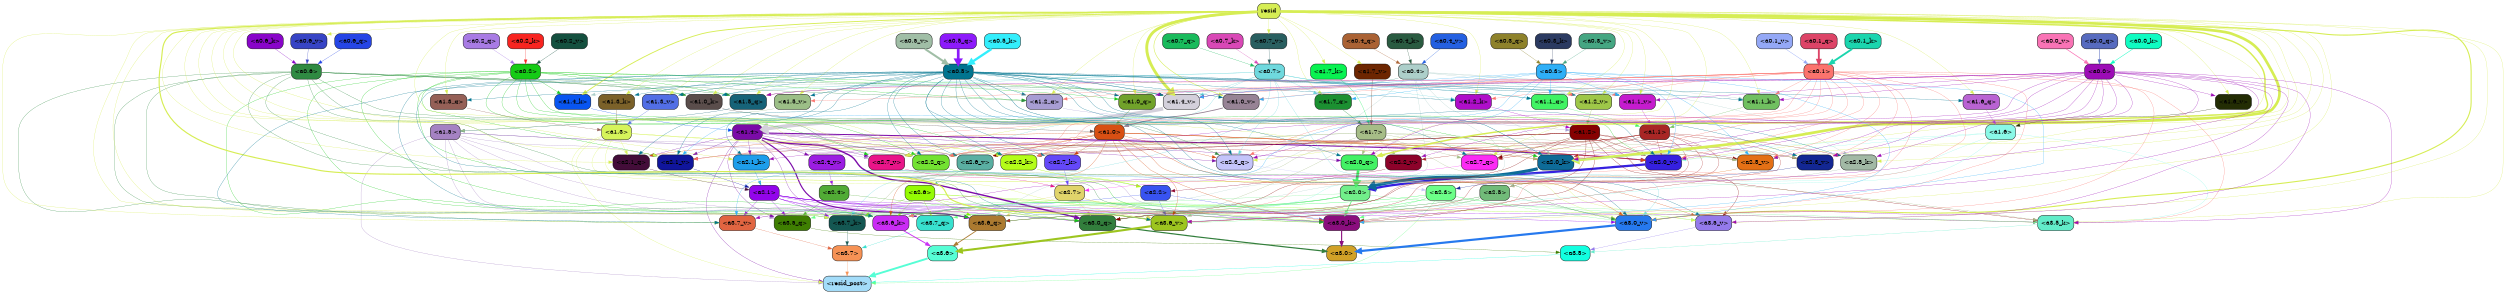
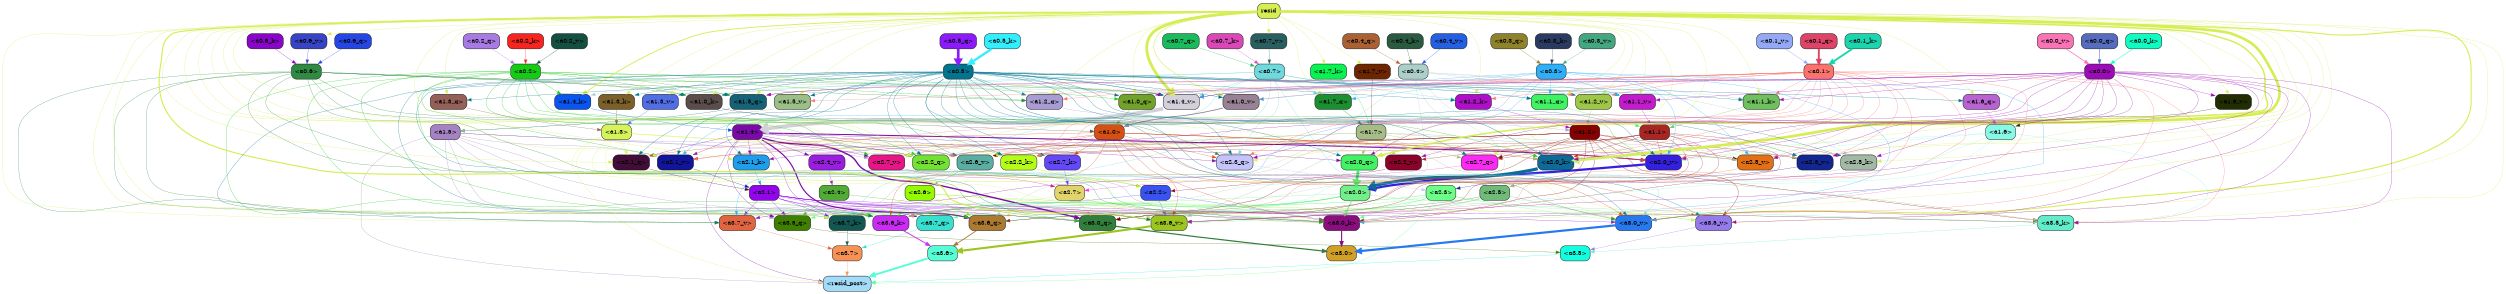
(914, 41) -> none
(1024, 145) -> none
